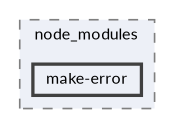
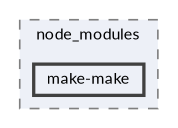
(87, 80) -> (89, 80)
